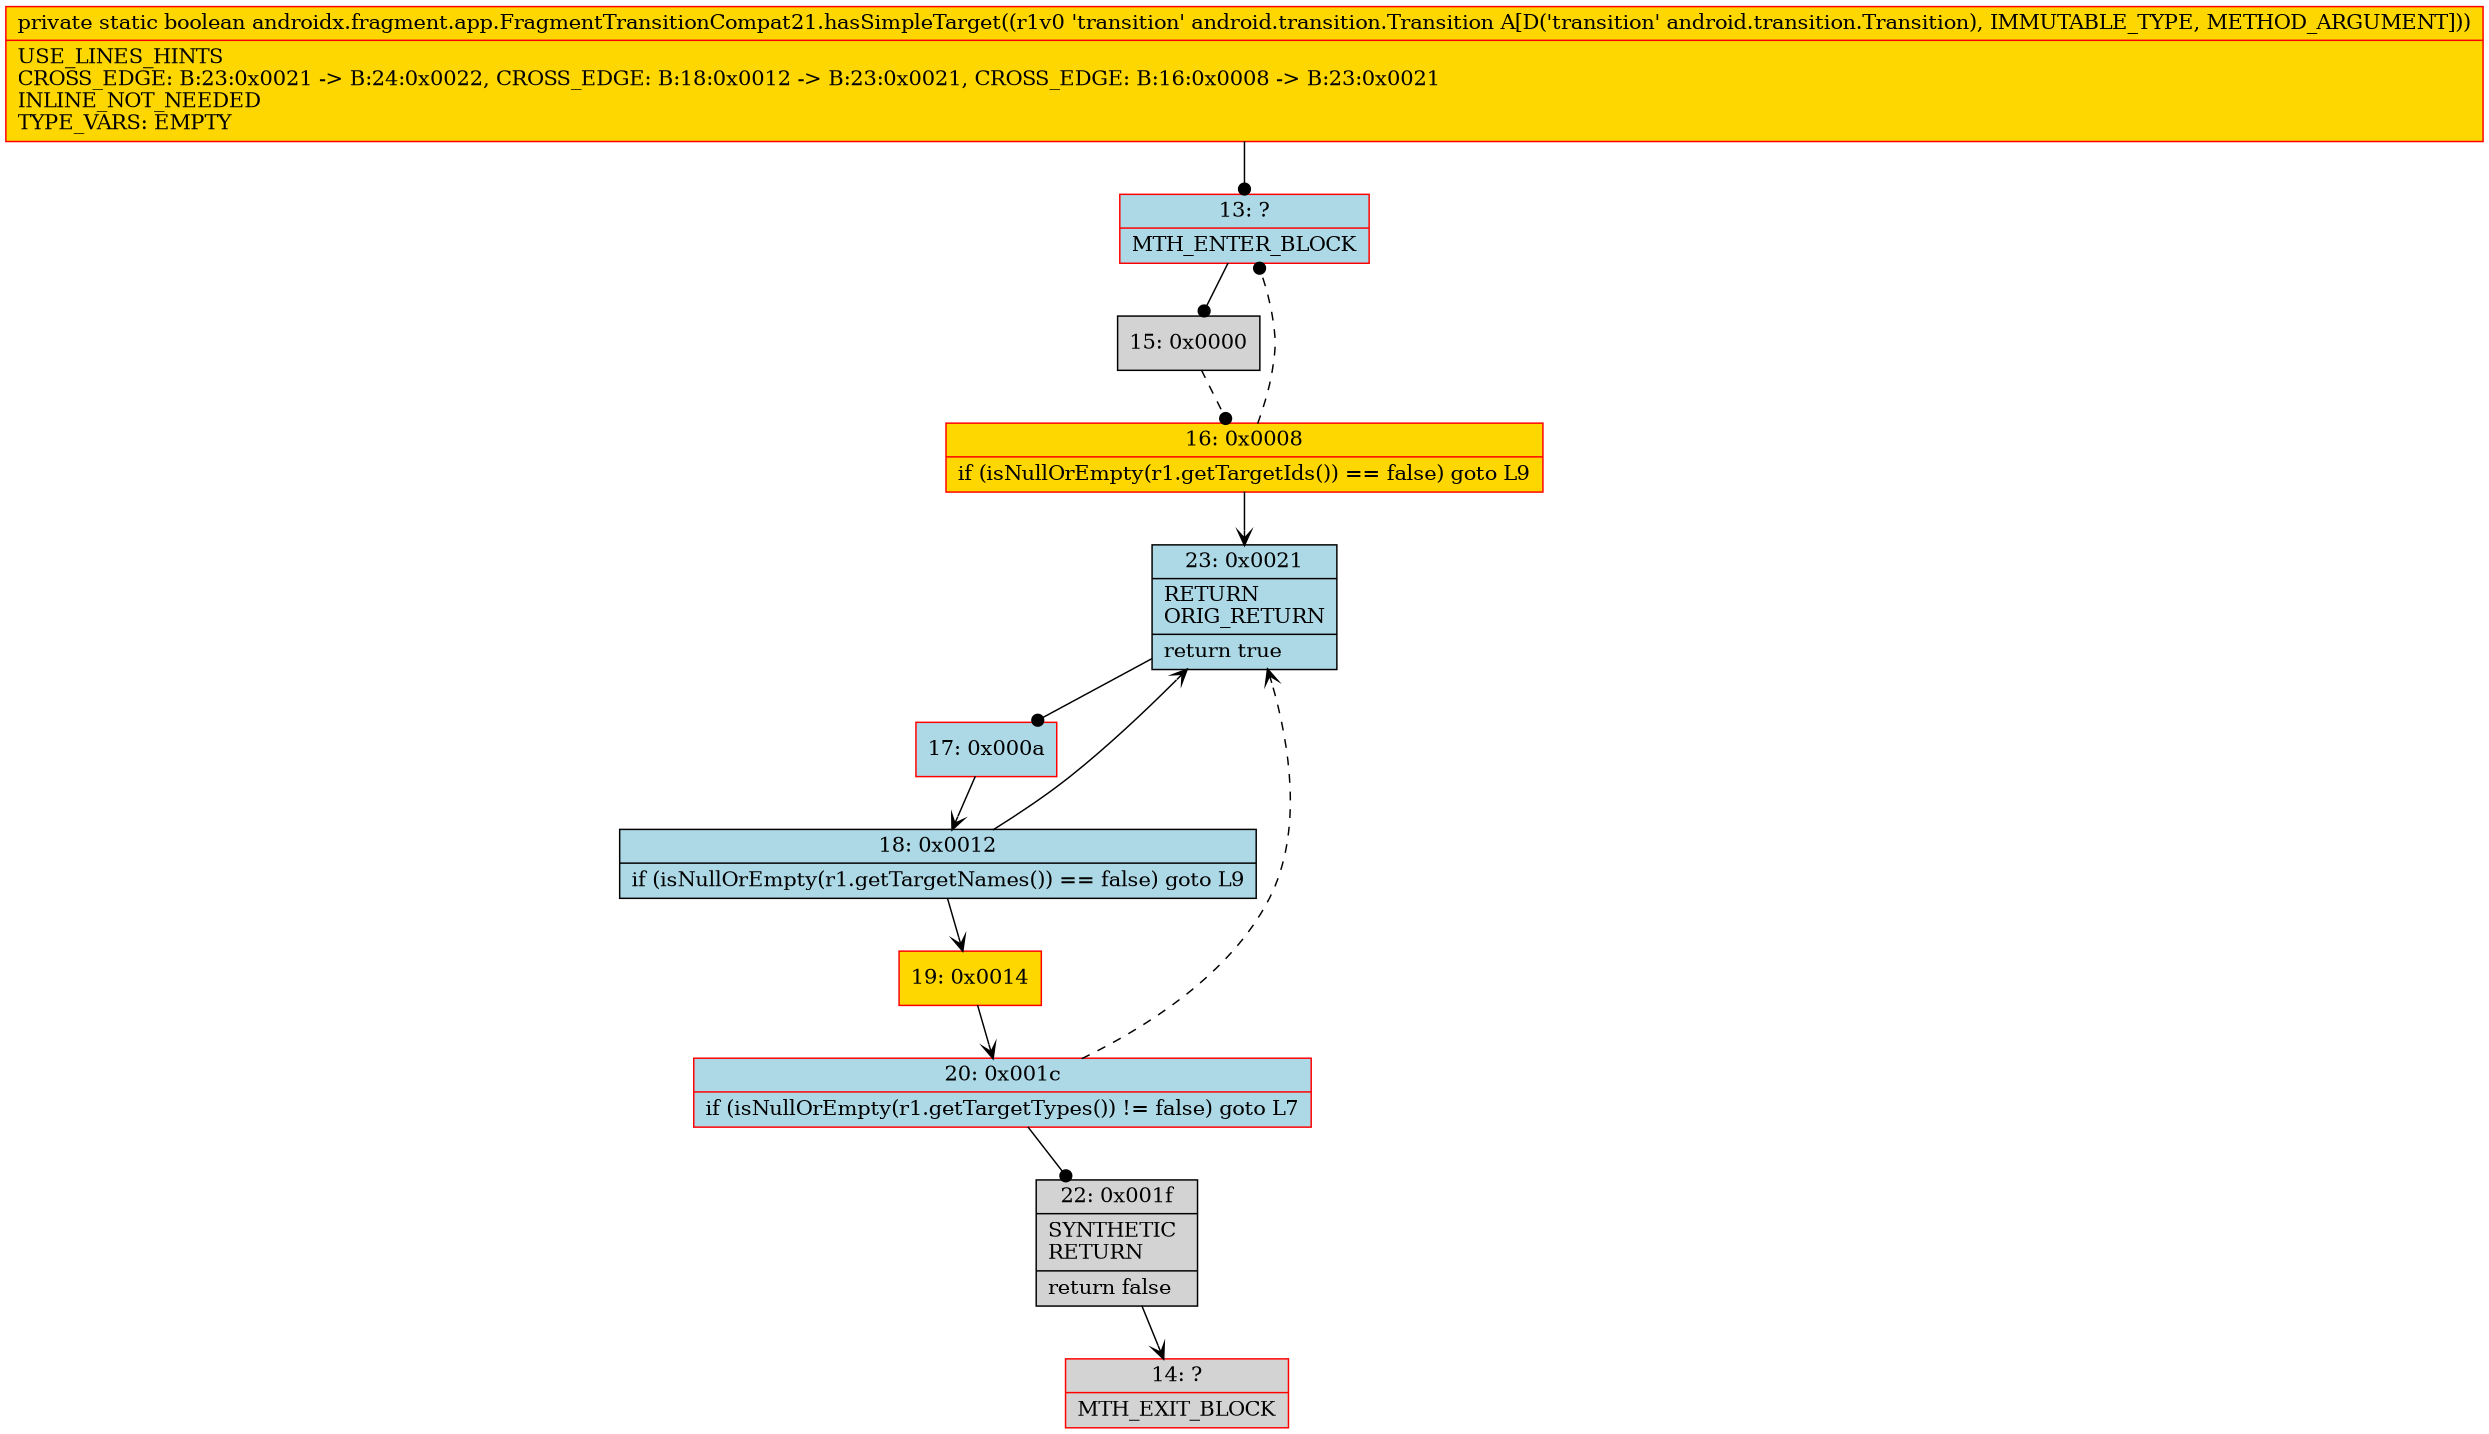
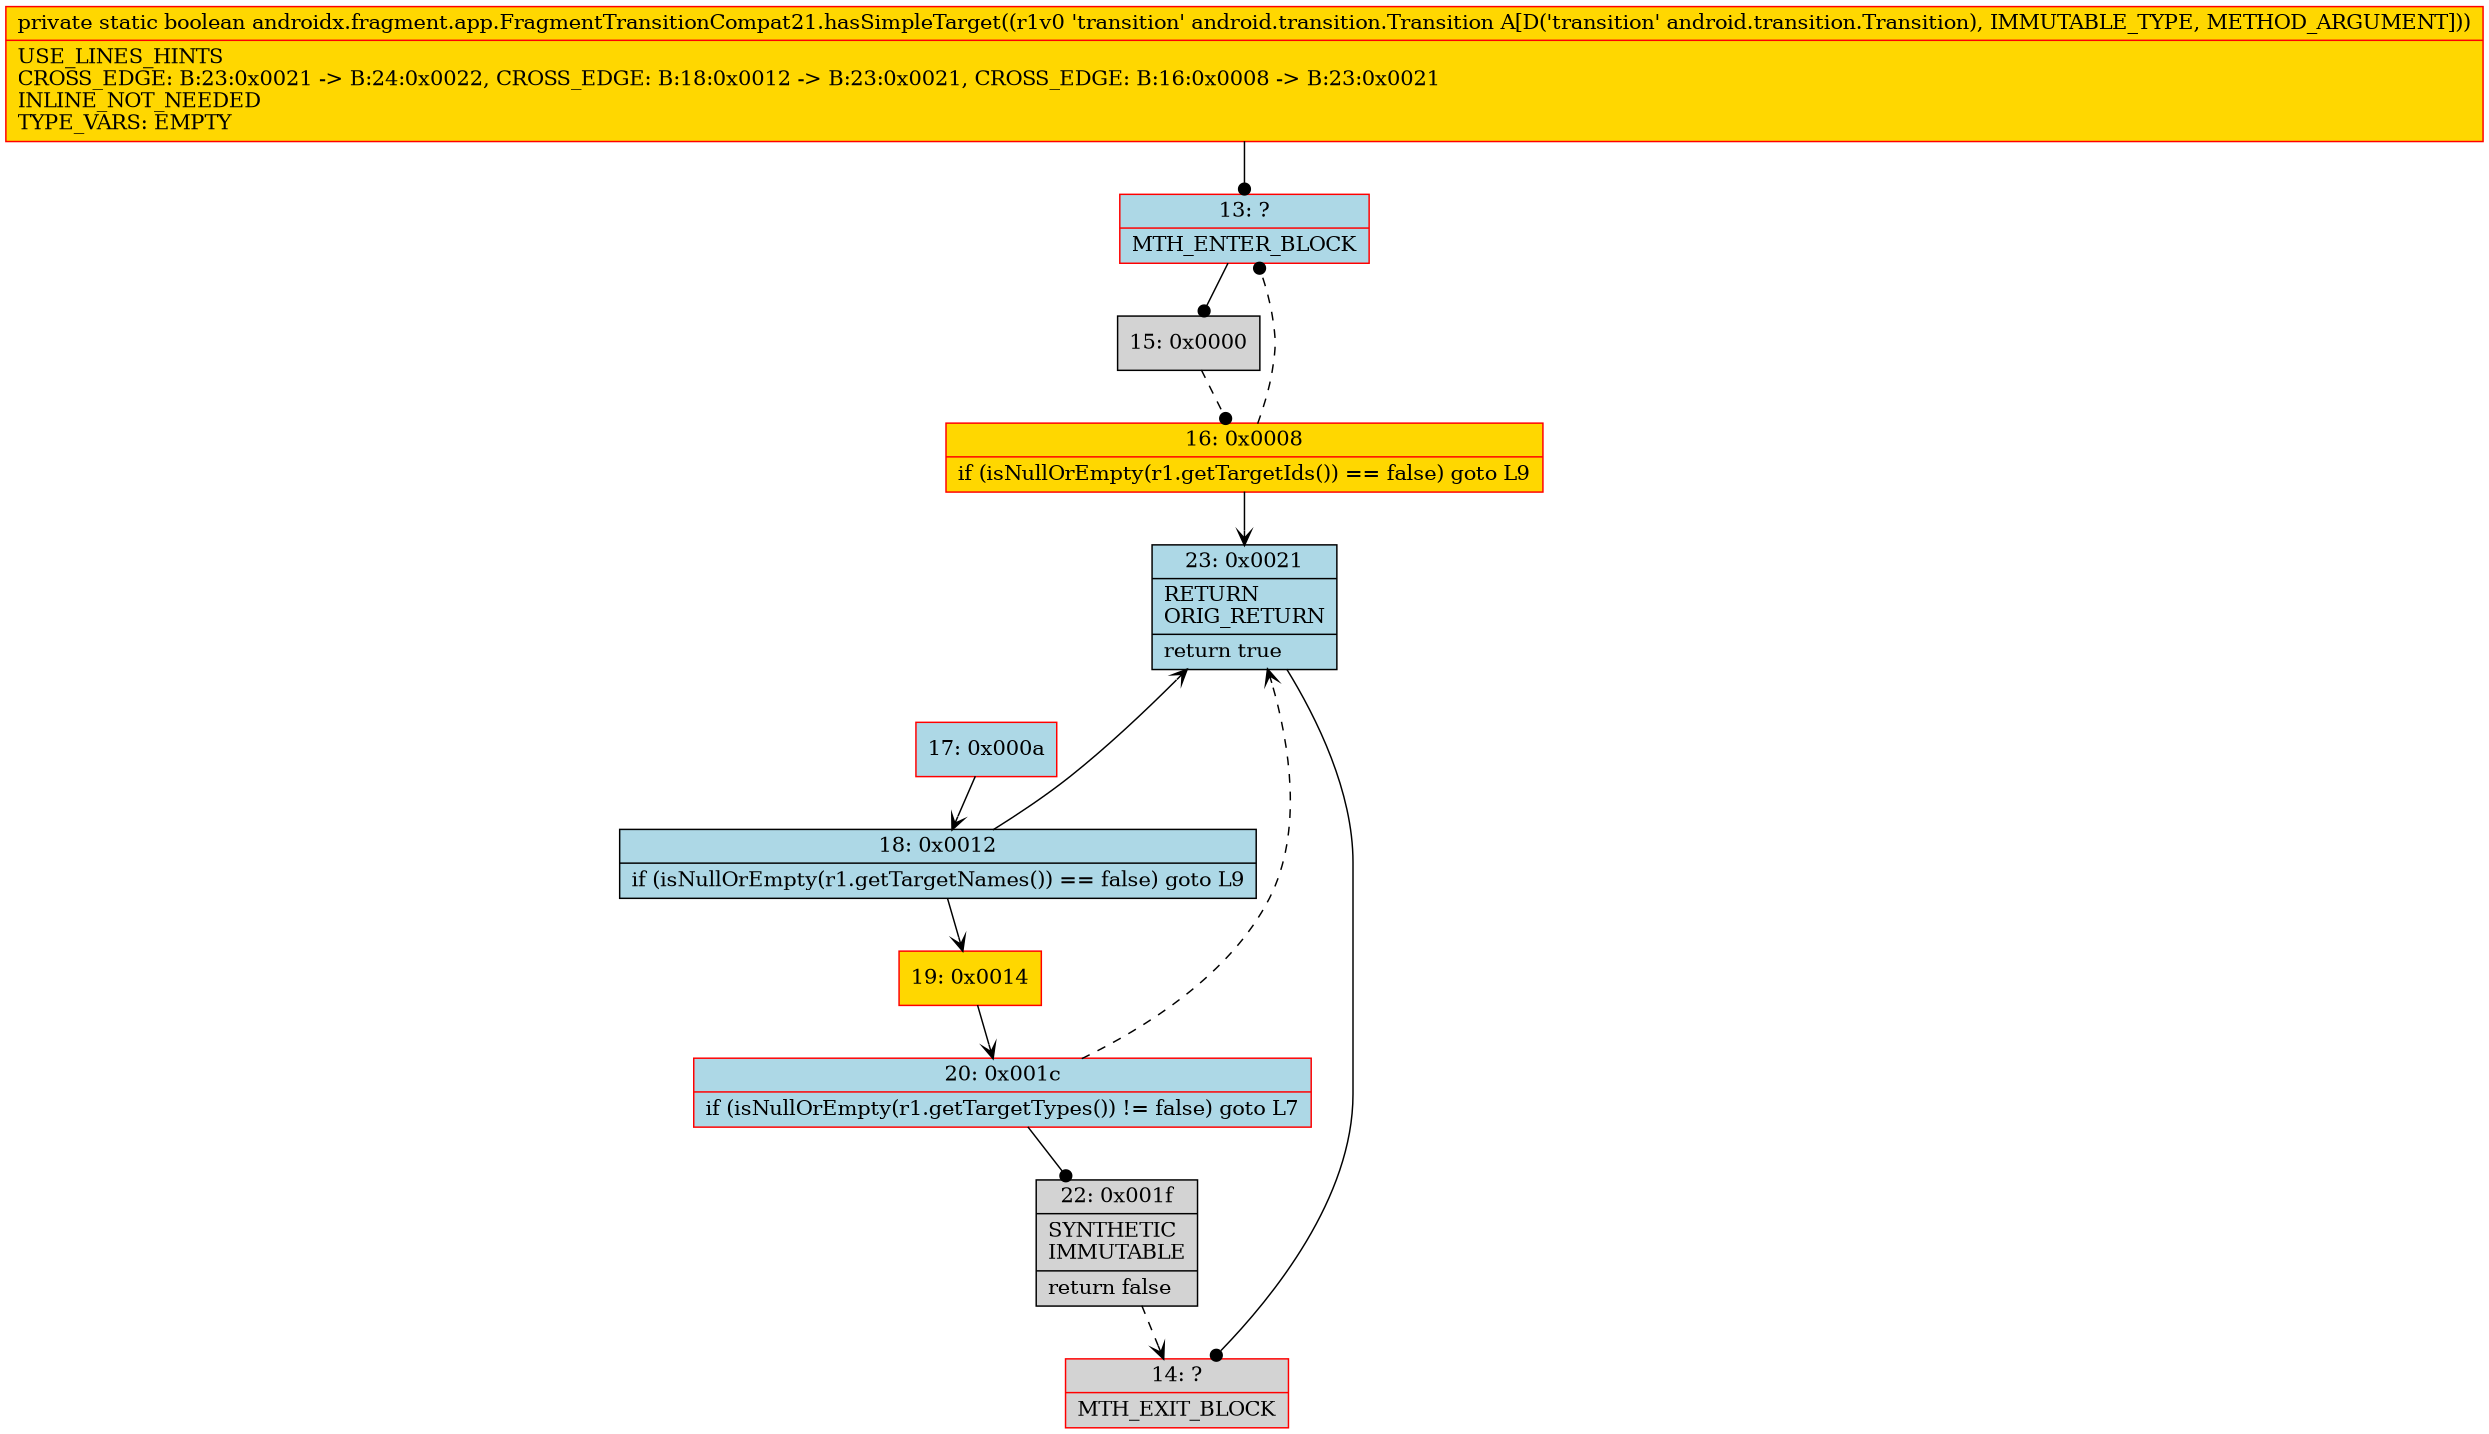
(1098, 688) -> (1353, 1022)
(1096, 1253) -> (1117, 1253)
(1150, 1326) -> (1150, 1326)
